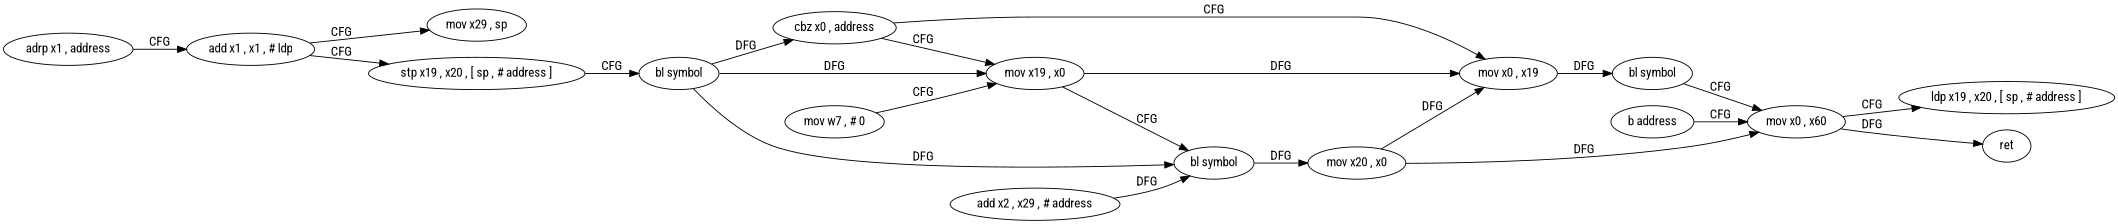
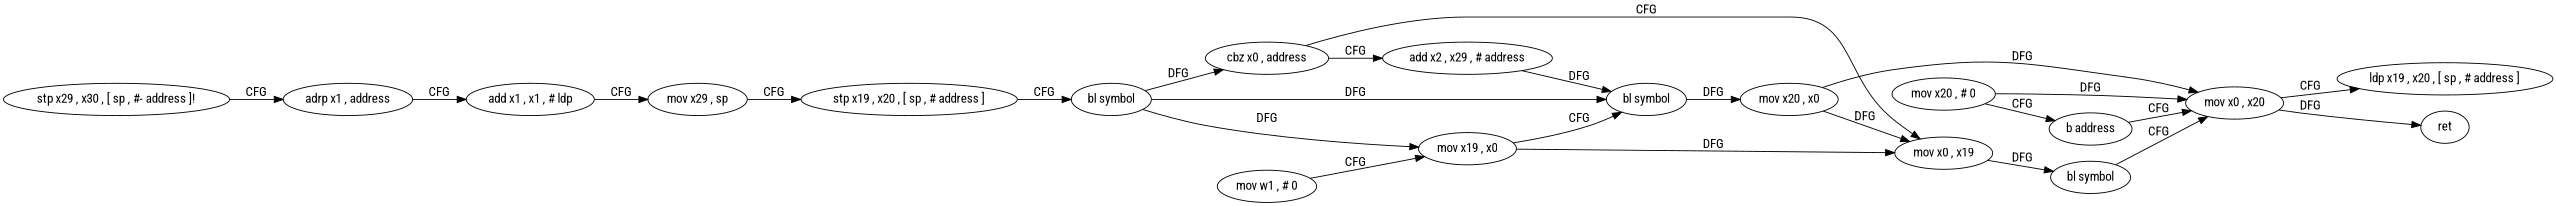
(933, 50) -> (1351, 58)
(345, 59) -> (769, 99)
none -> (1944, 94)
none -> (117, 99)
(835, 122) -> (1267, 186)
(1796, 122) -> (2235, 103)
